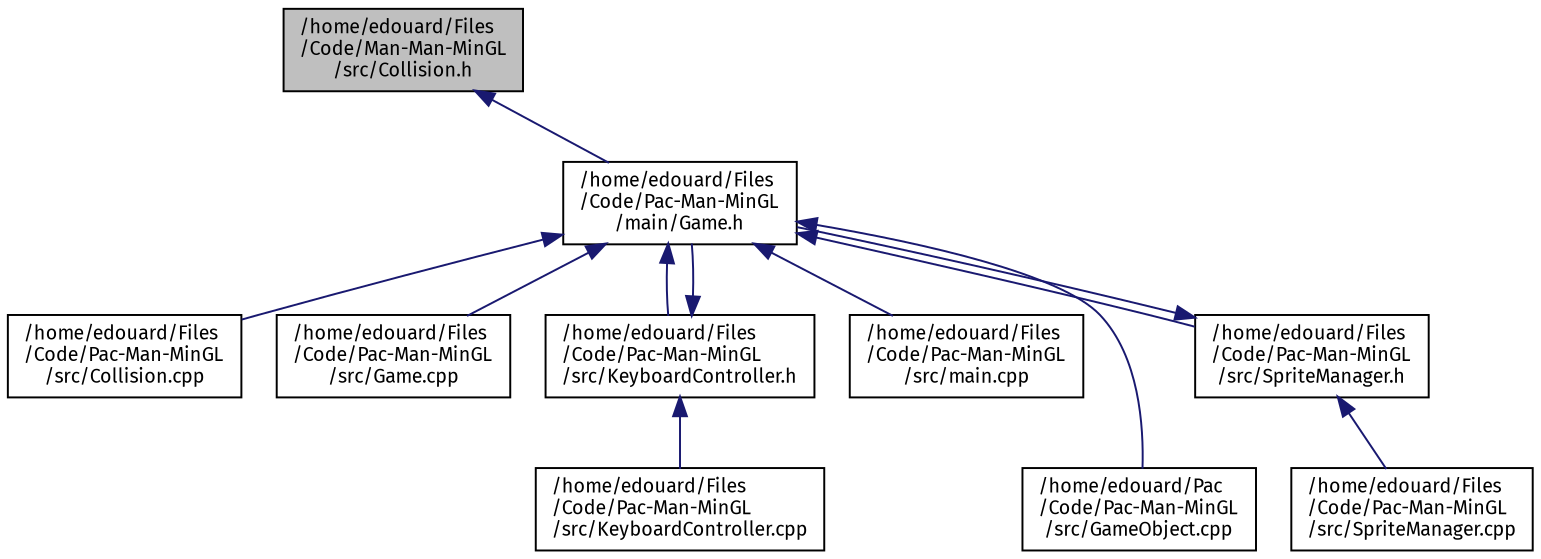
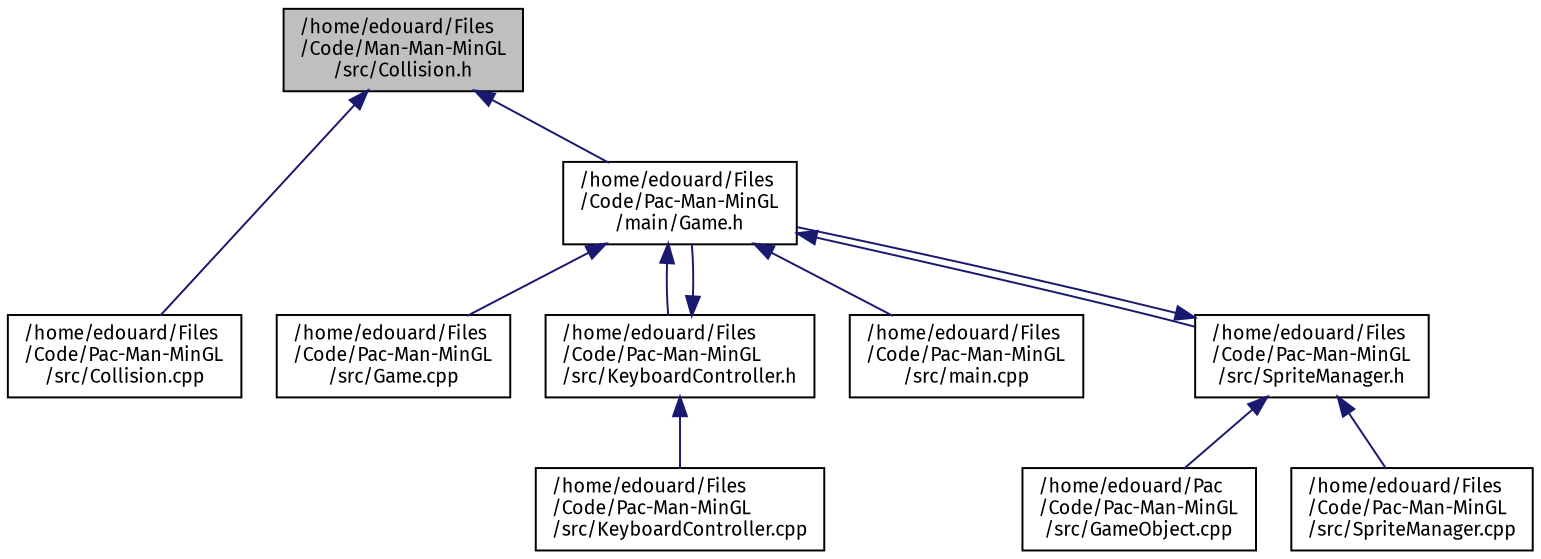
(392, 279) -> (258, 210)
(1101, 316) -> (1218, 439)
